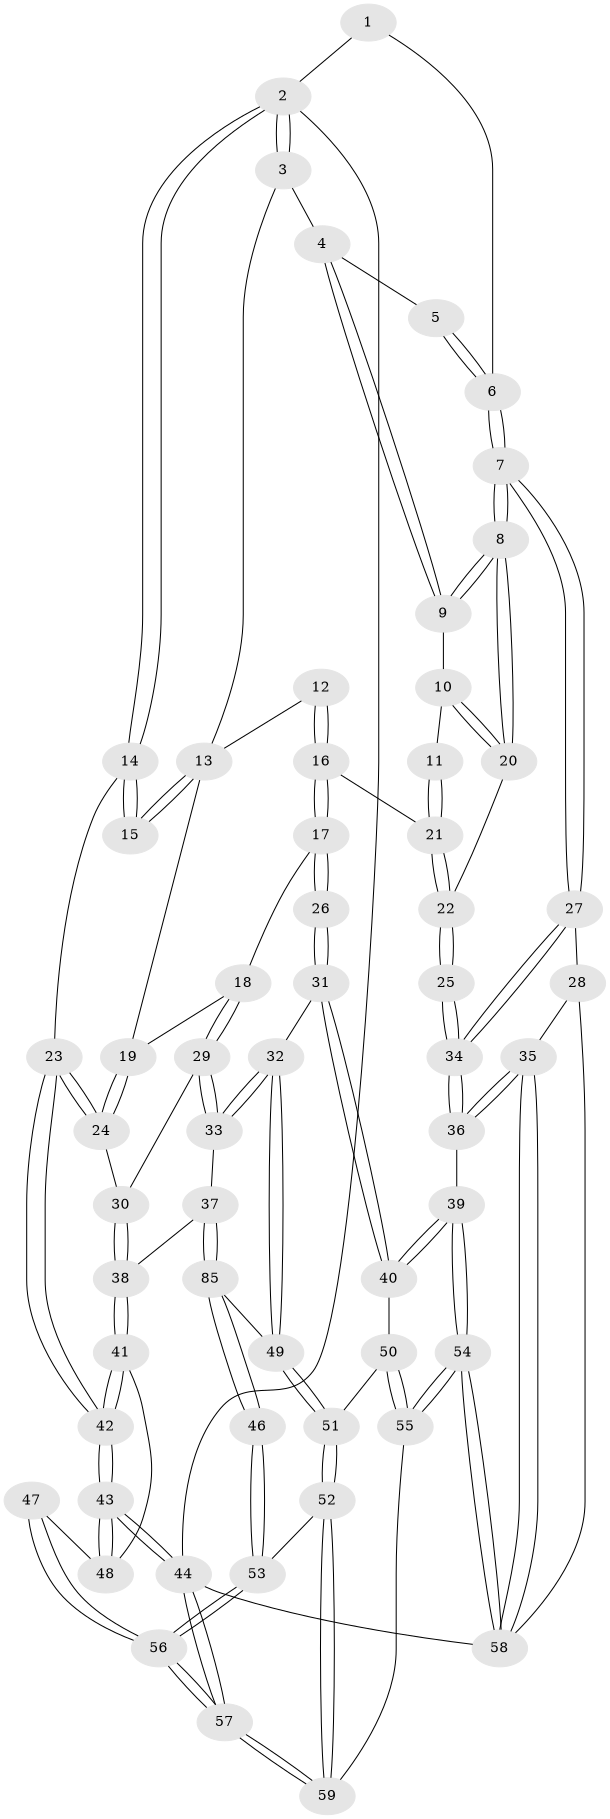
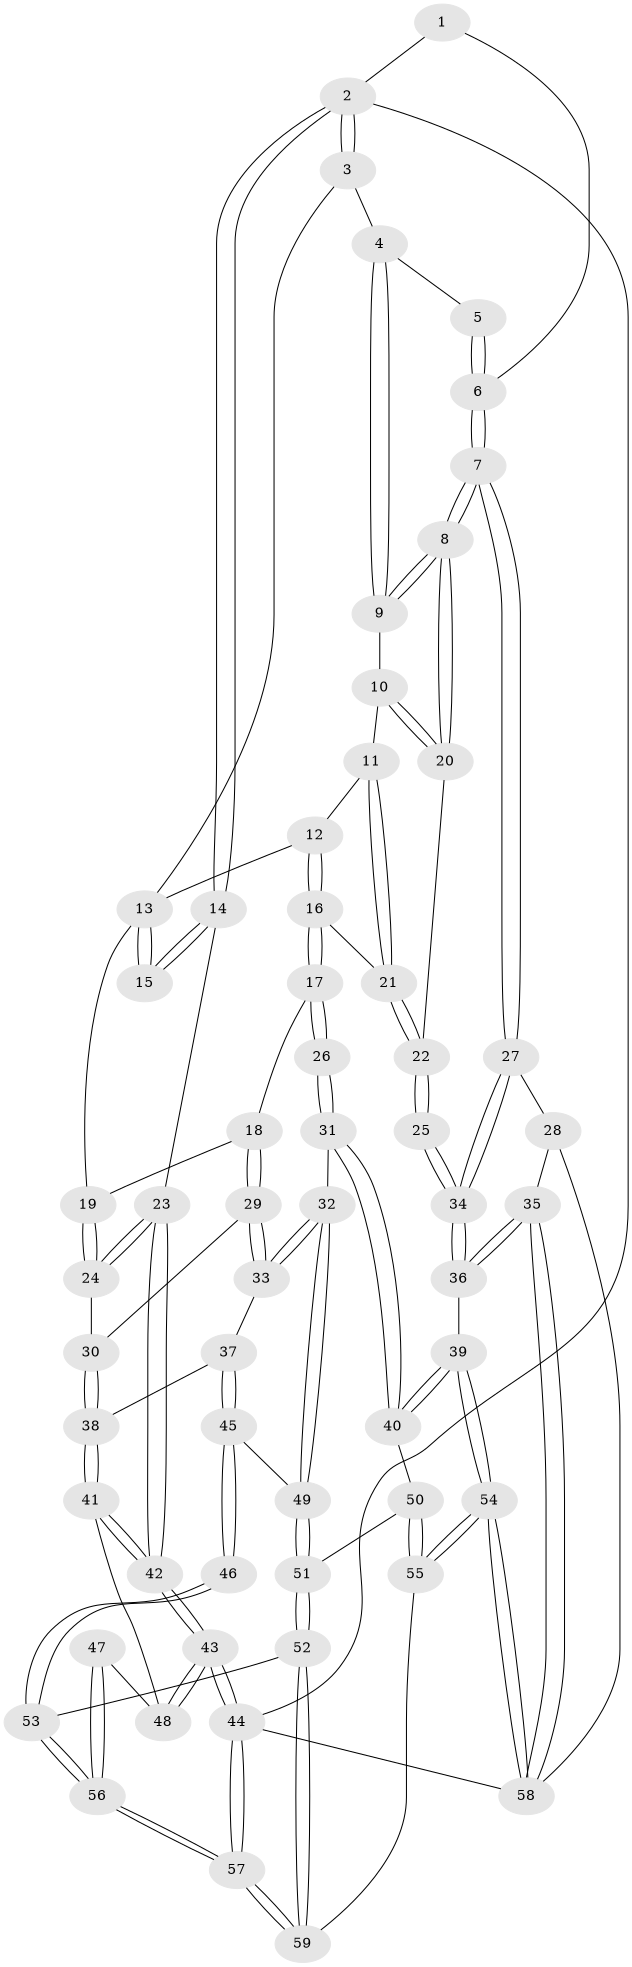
none -> (343, 799)
(210, 1279) -> (229, 1427)
